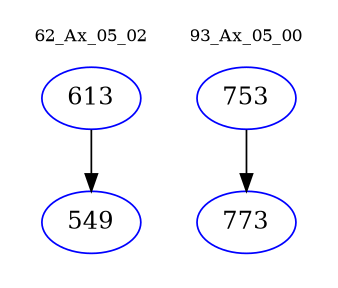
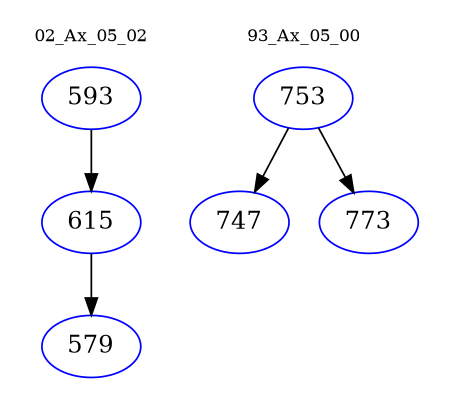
(91, 37) -> (91, 37)
none -> (91, 98)
(91, 98) -> (91, 222)
(91, 222) -> (91, 346)
none -> (240, 222)
